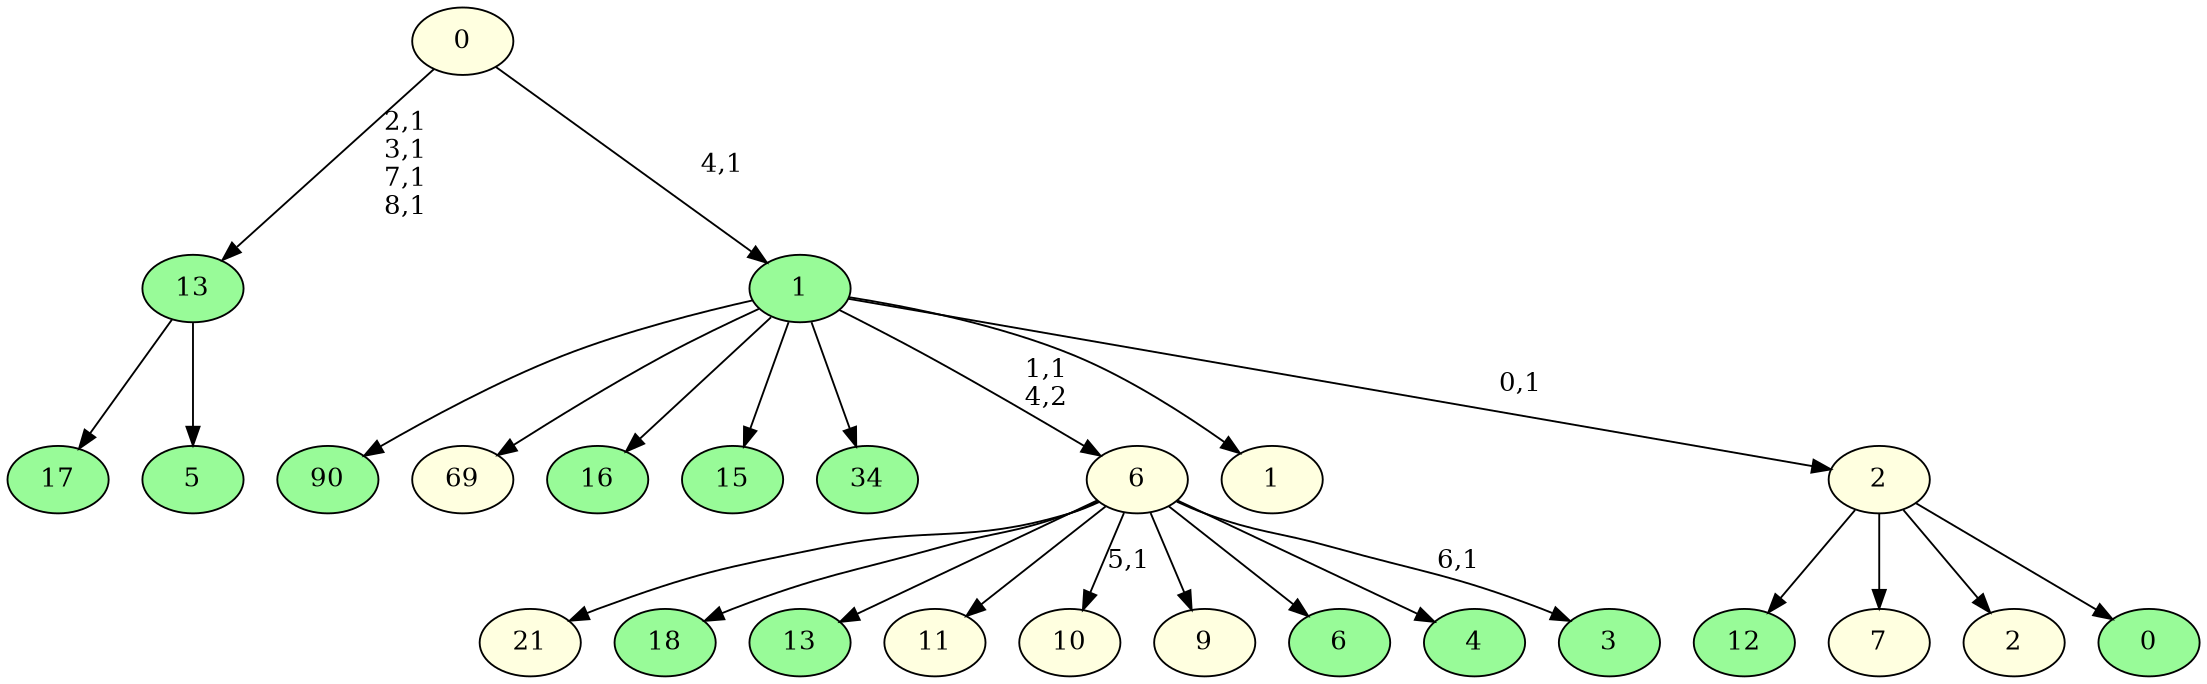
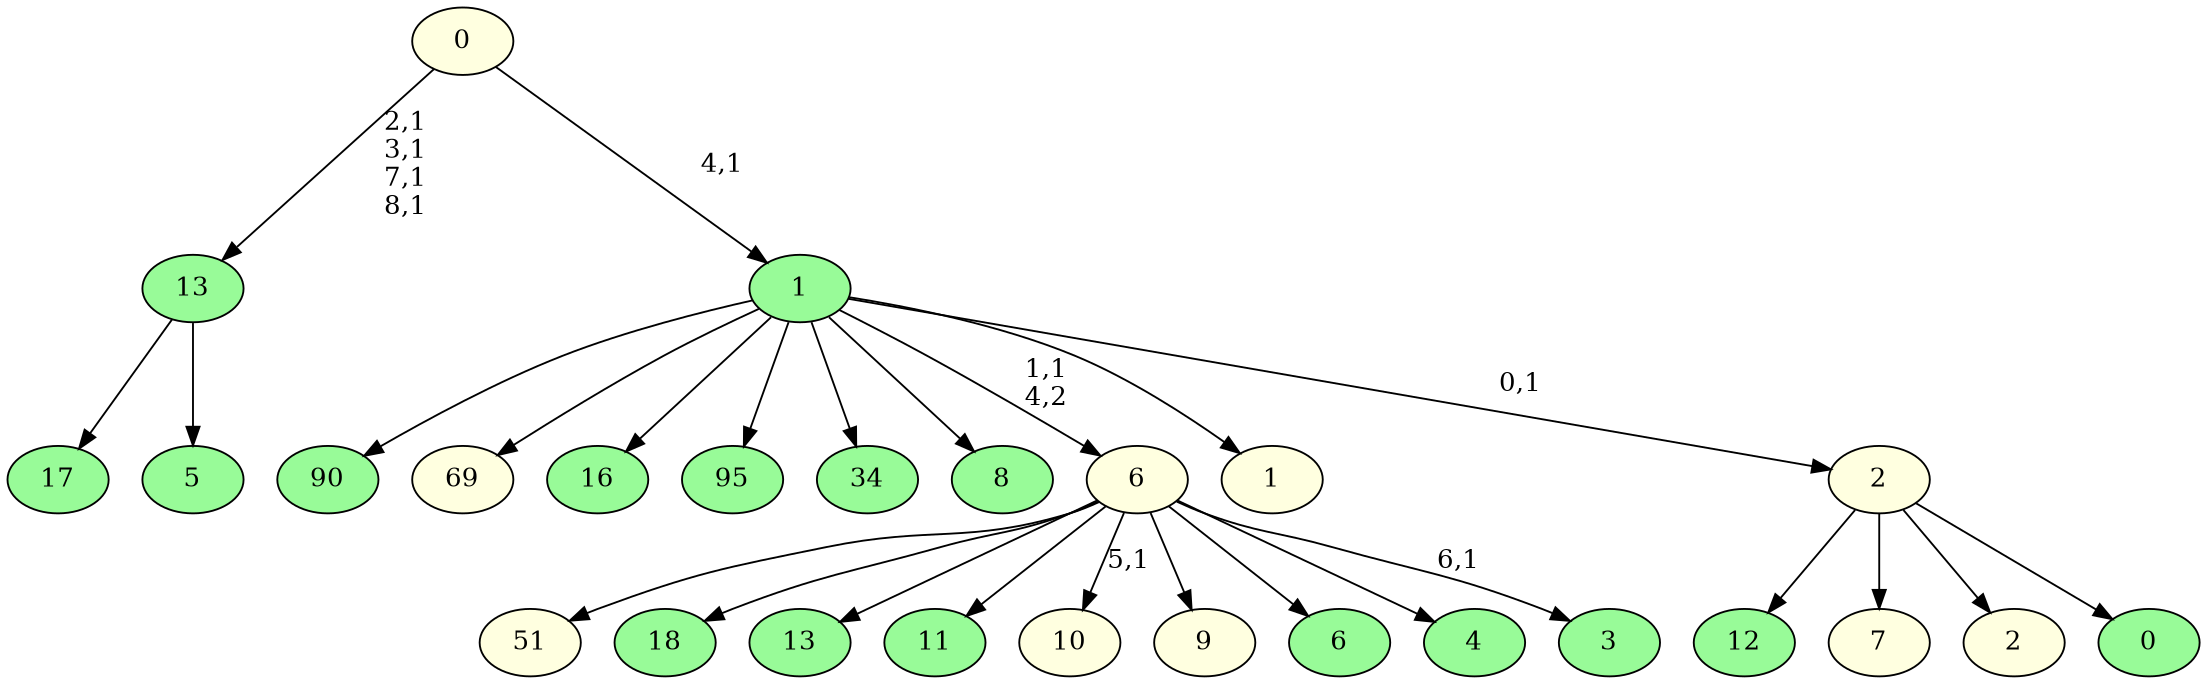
(733, 480) -> (733, 480)
none -> (1002, 480)
(530, 643) -> (530, 643)
(935, 643) -> (935, 643)
